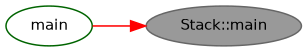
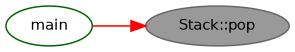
(224, 26) -> (217, 26)
